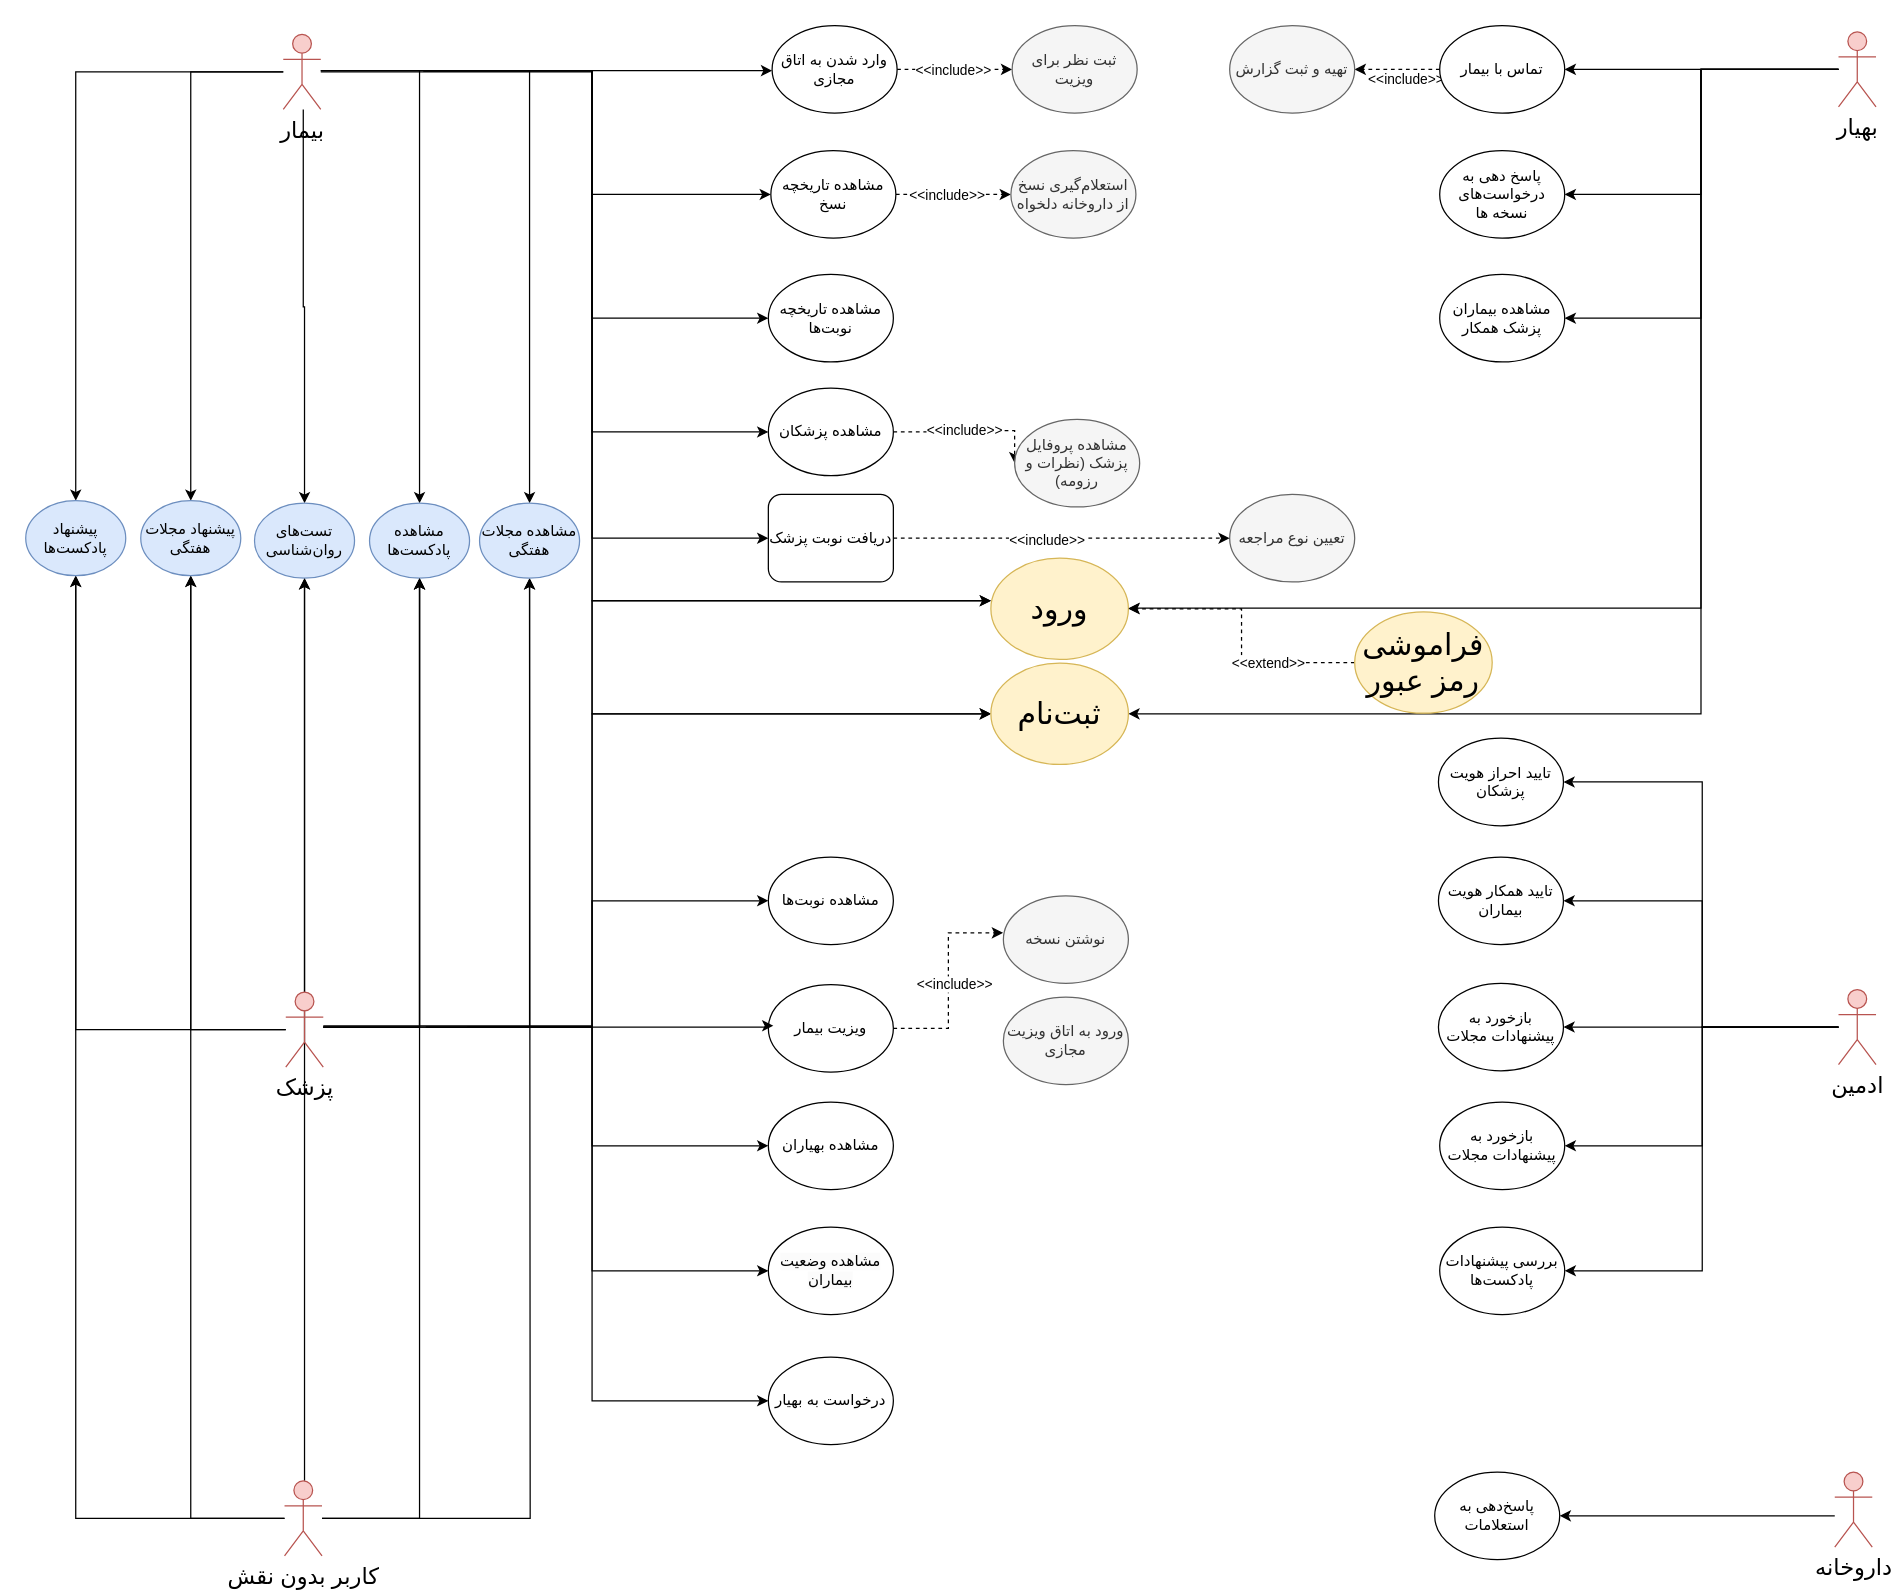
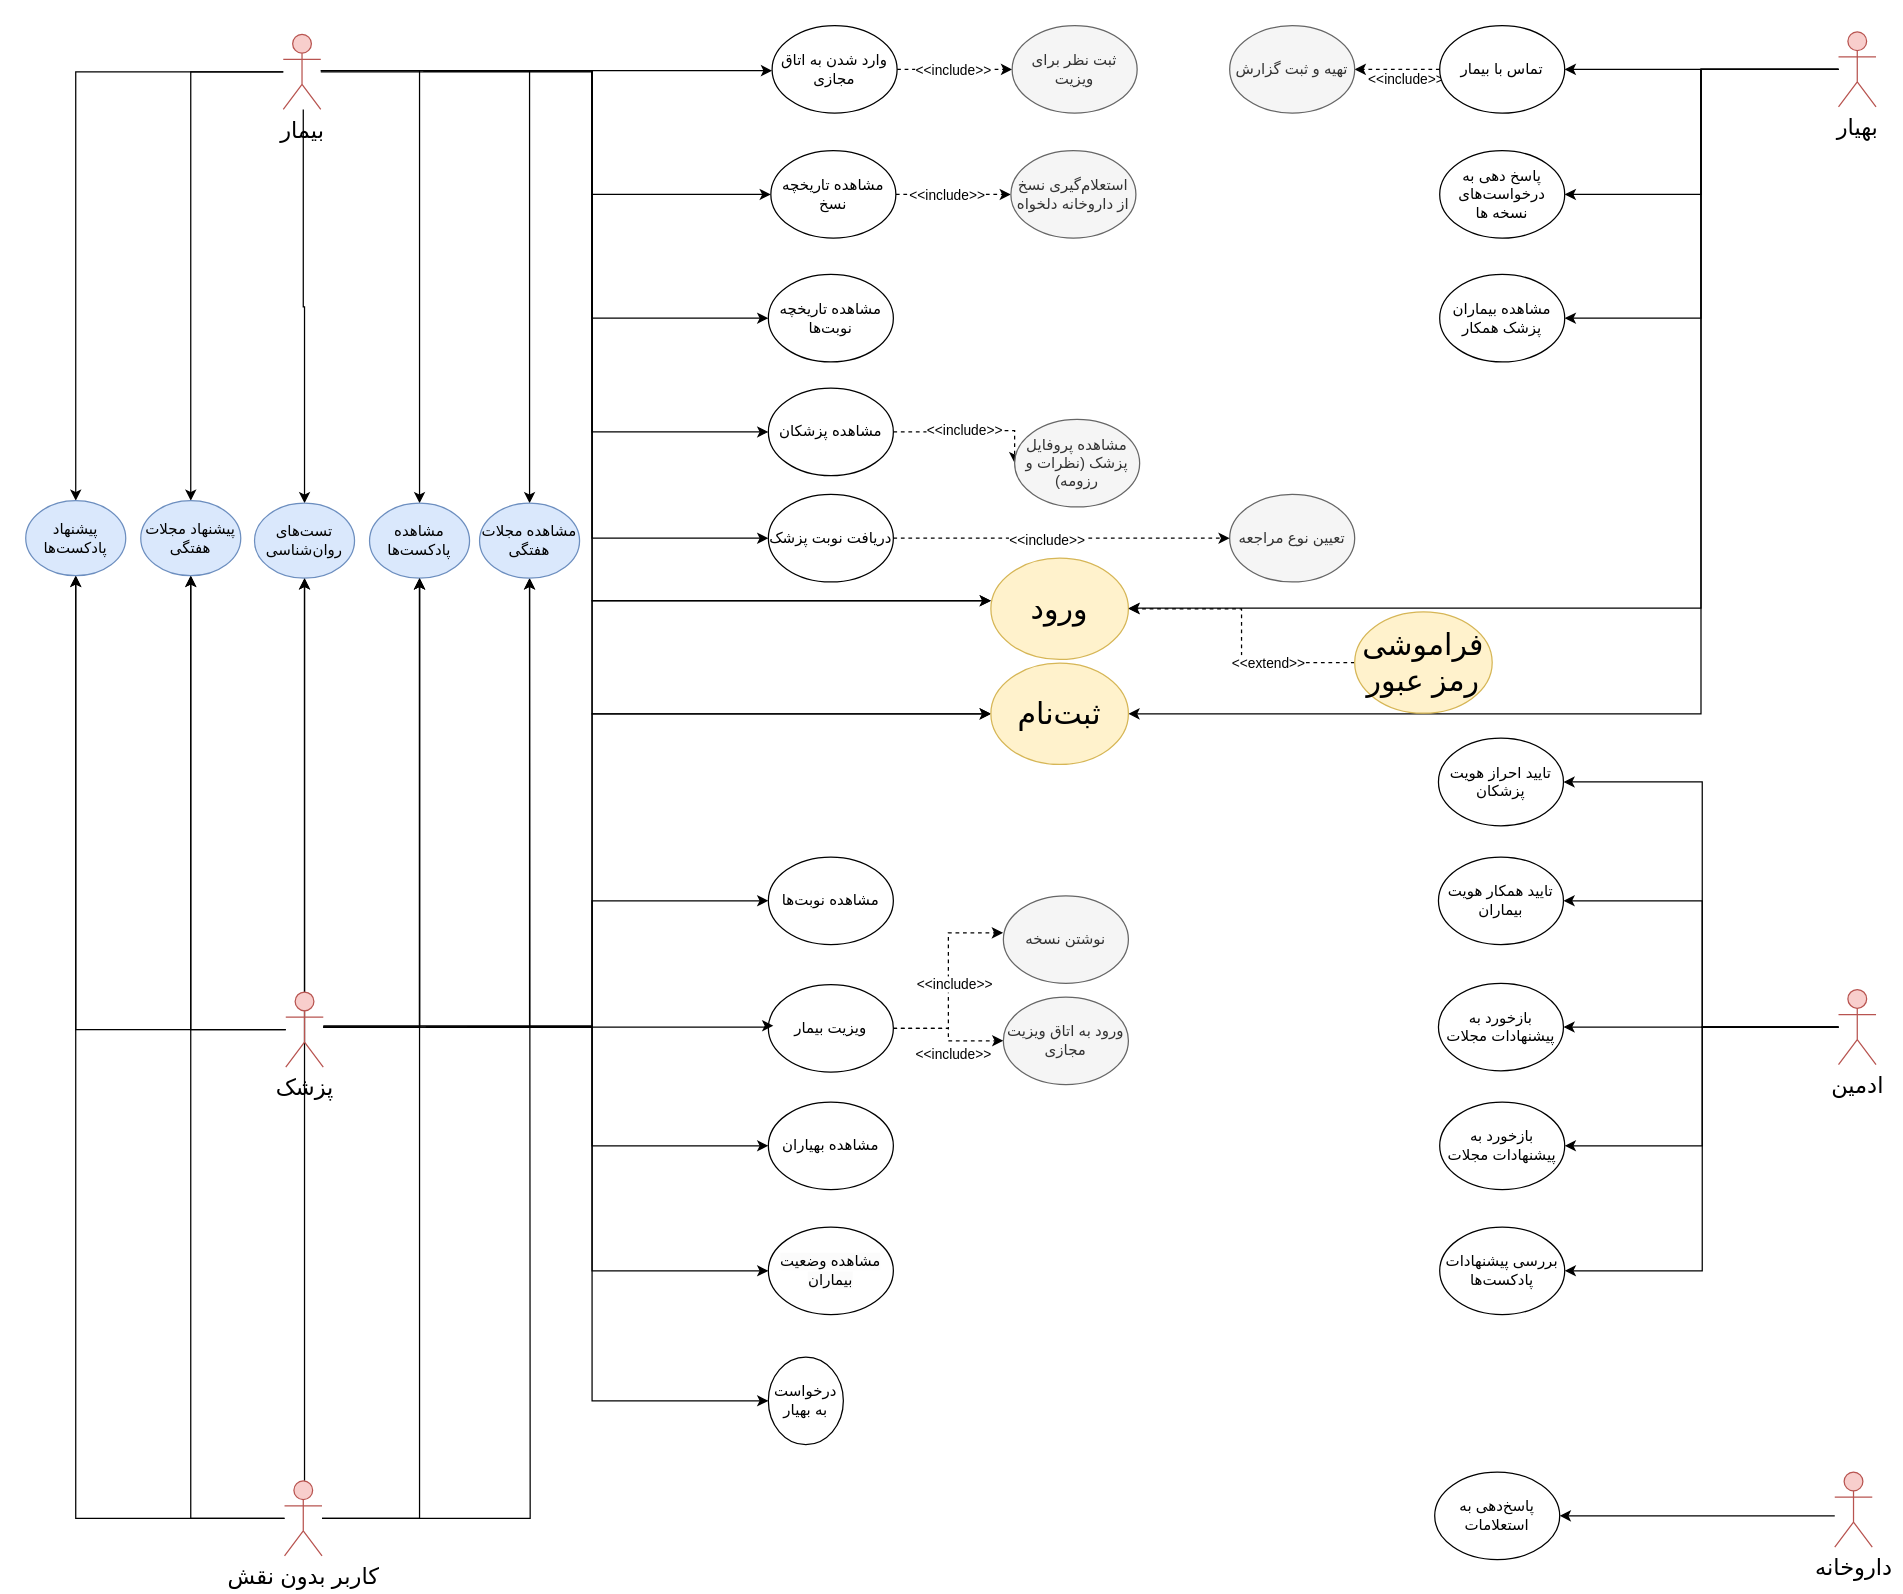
(831, 538) -> (831, 538)
none -> (967, 1041)
(831, 1401) -> (806, 1401)
